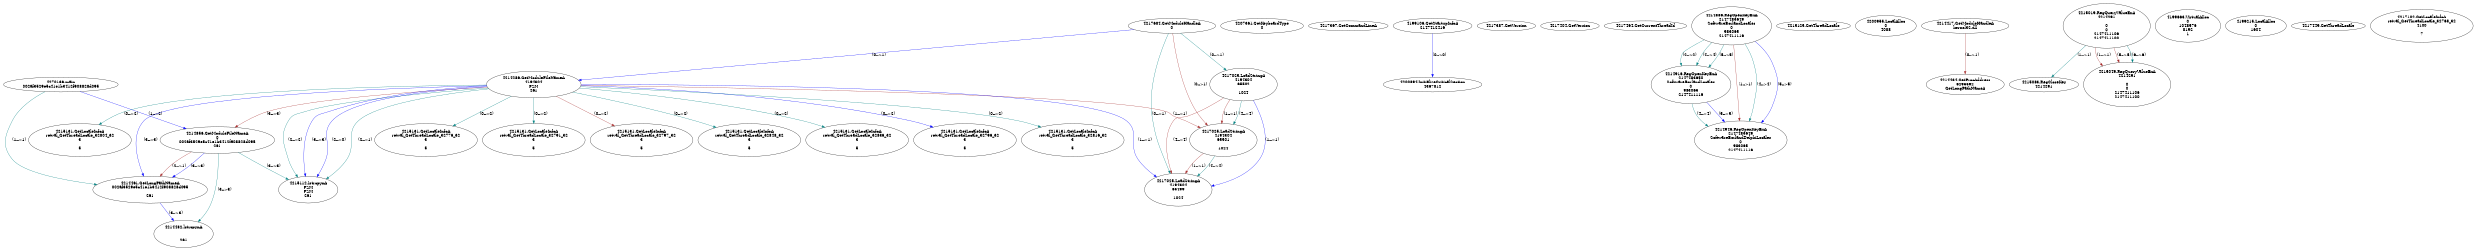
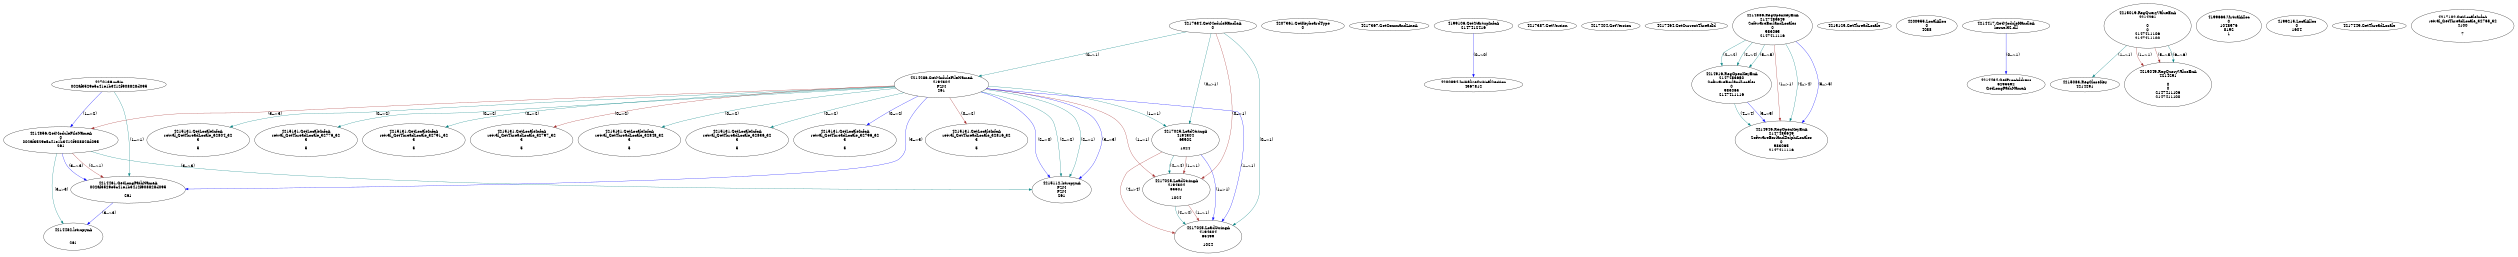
(1965, 52) -> (2006, 52)
(858, 55) -> (1084, 54)
(810, 99) -> (957, 110)
none -> (1096, 101)
